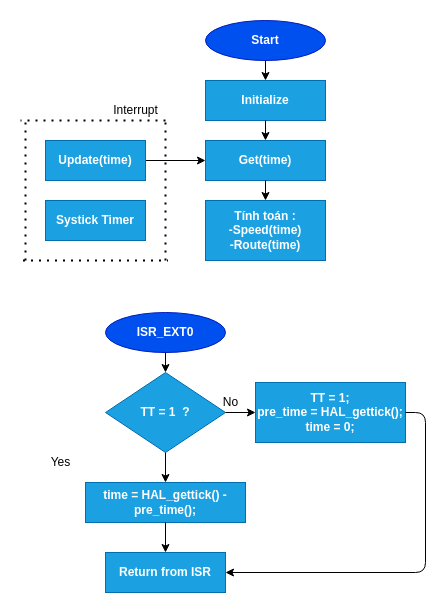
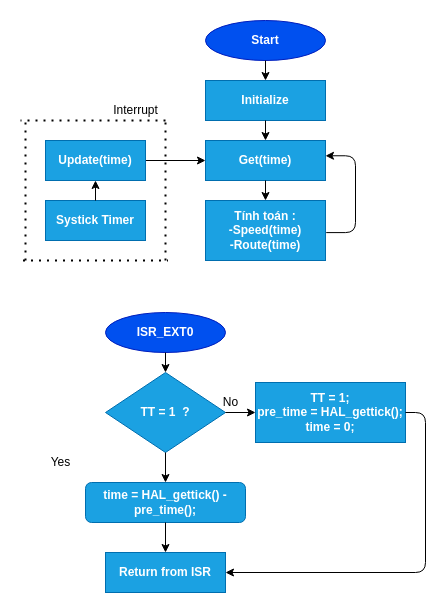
none -> (96, 194)
none -> (356, 197)
(166, 503) -> (166, 503)
